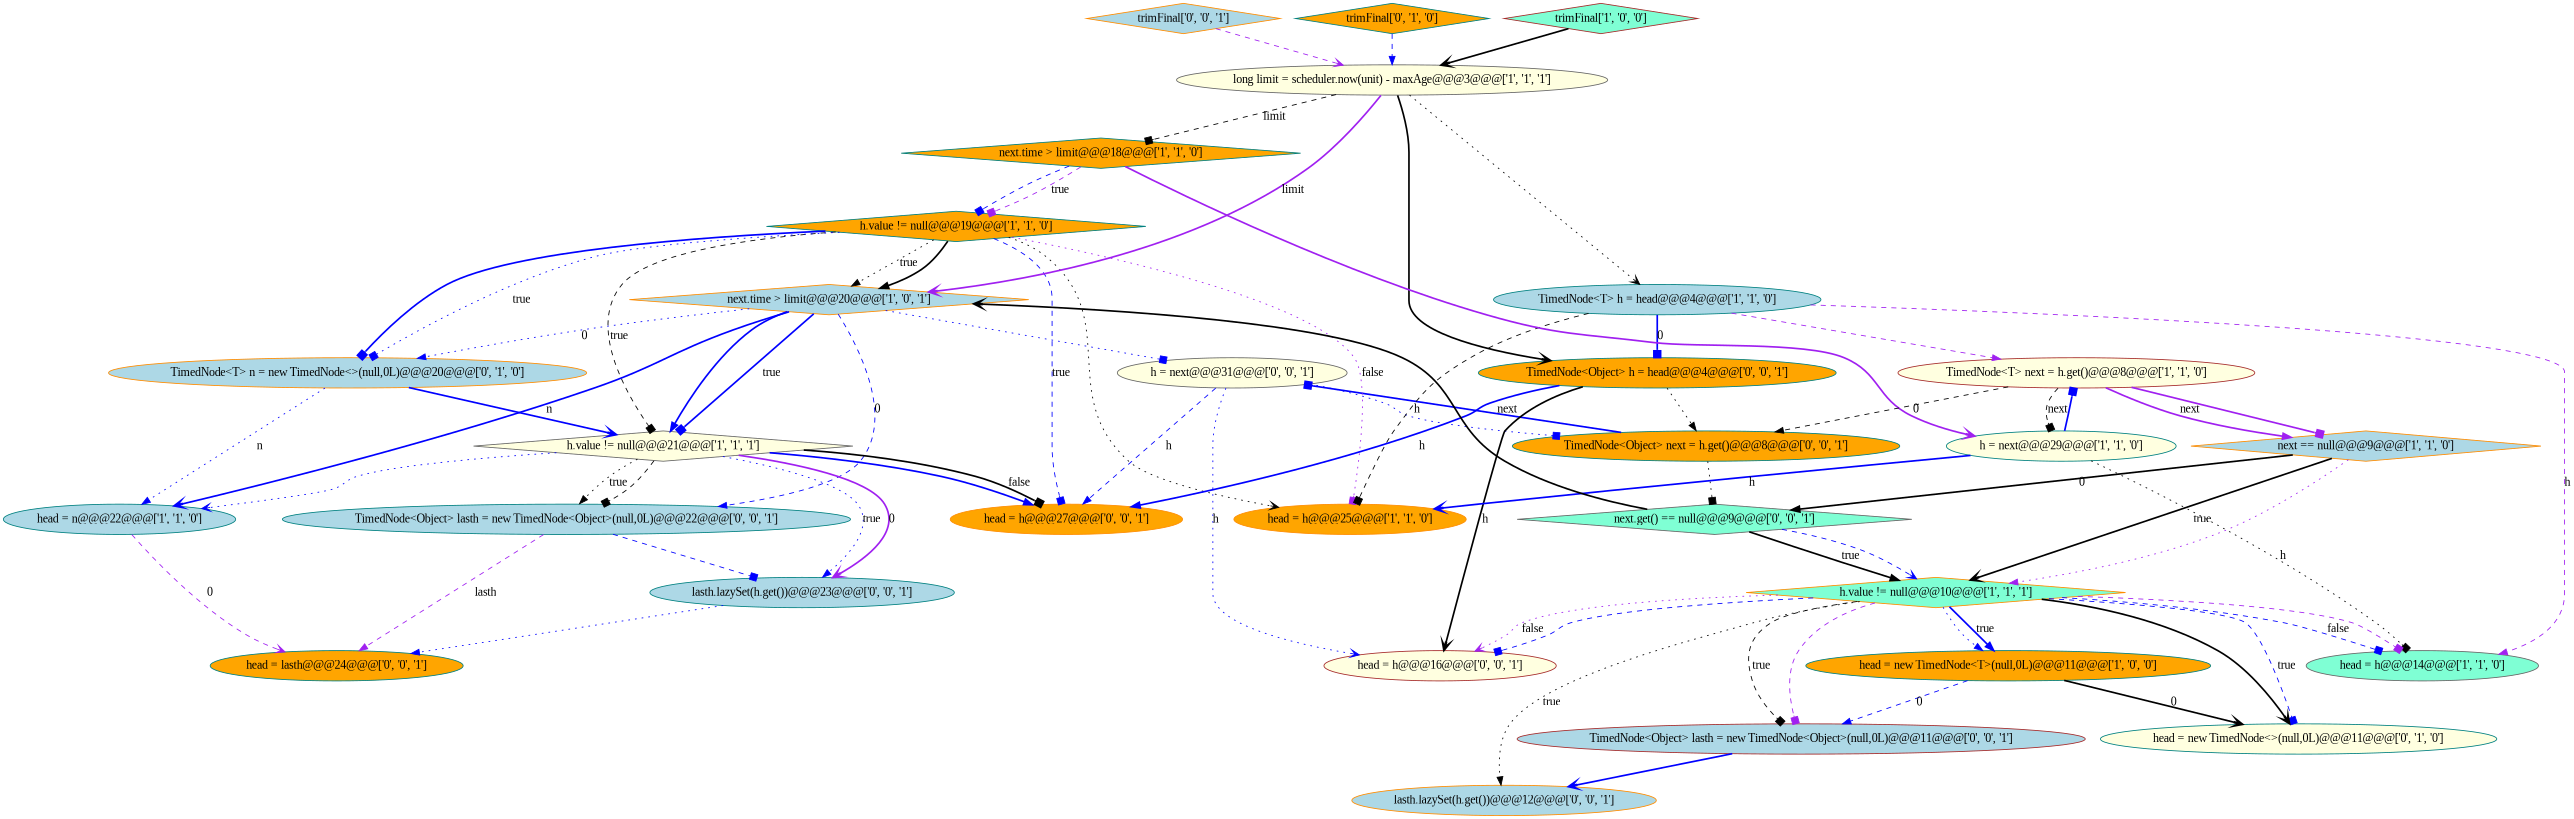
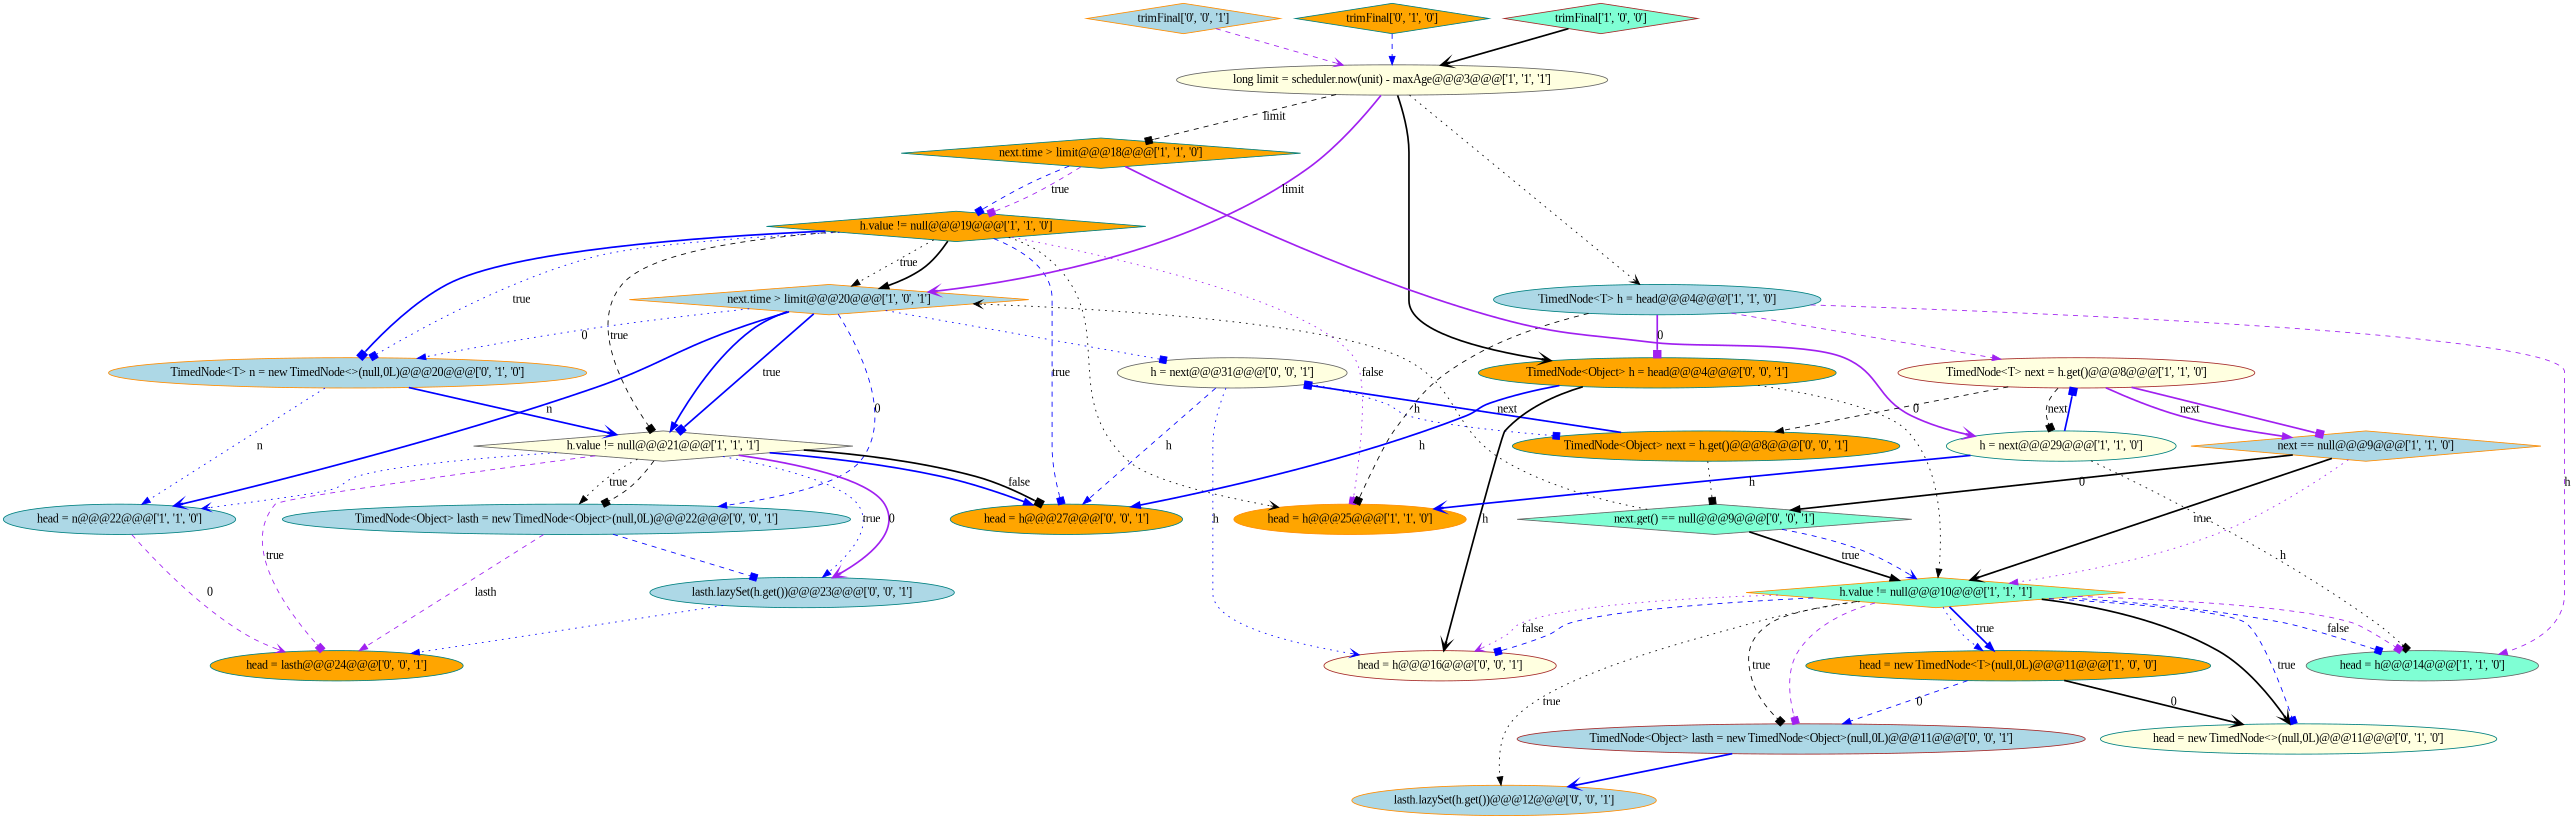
(1657, 332) -> (1657, 332)
(1360, 343) -> (1360, 343)
(1679, 406) -> (1903, 427)
none -> (357, 489)
(1066, 519) -> (1066, 519)
